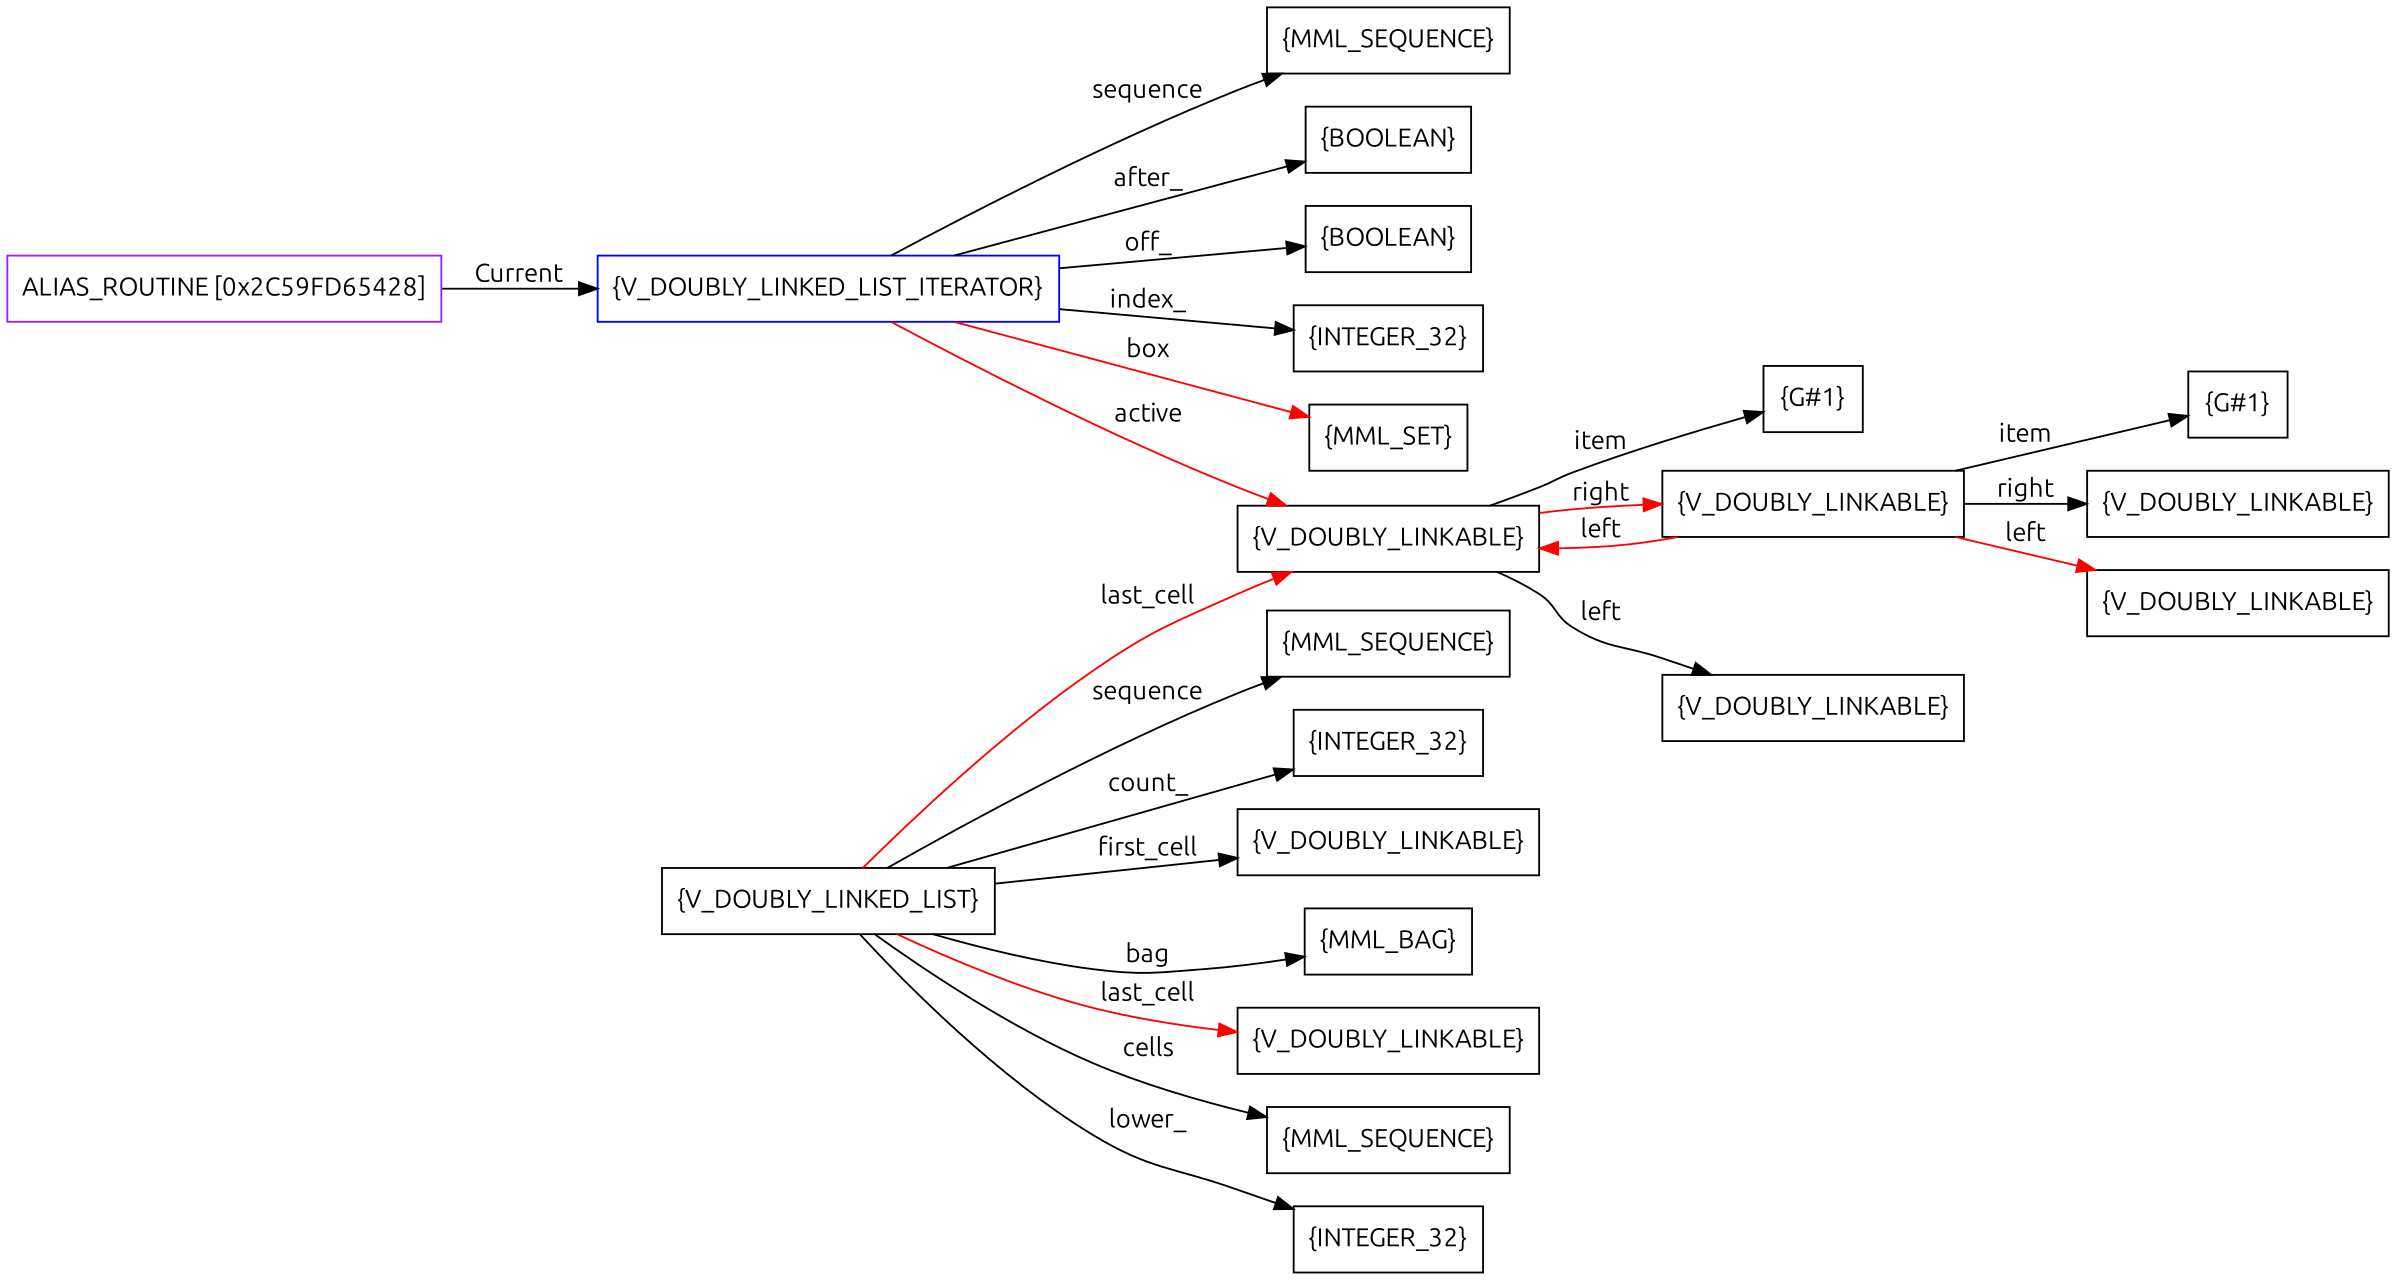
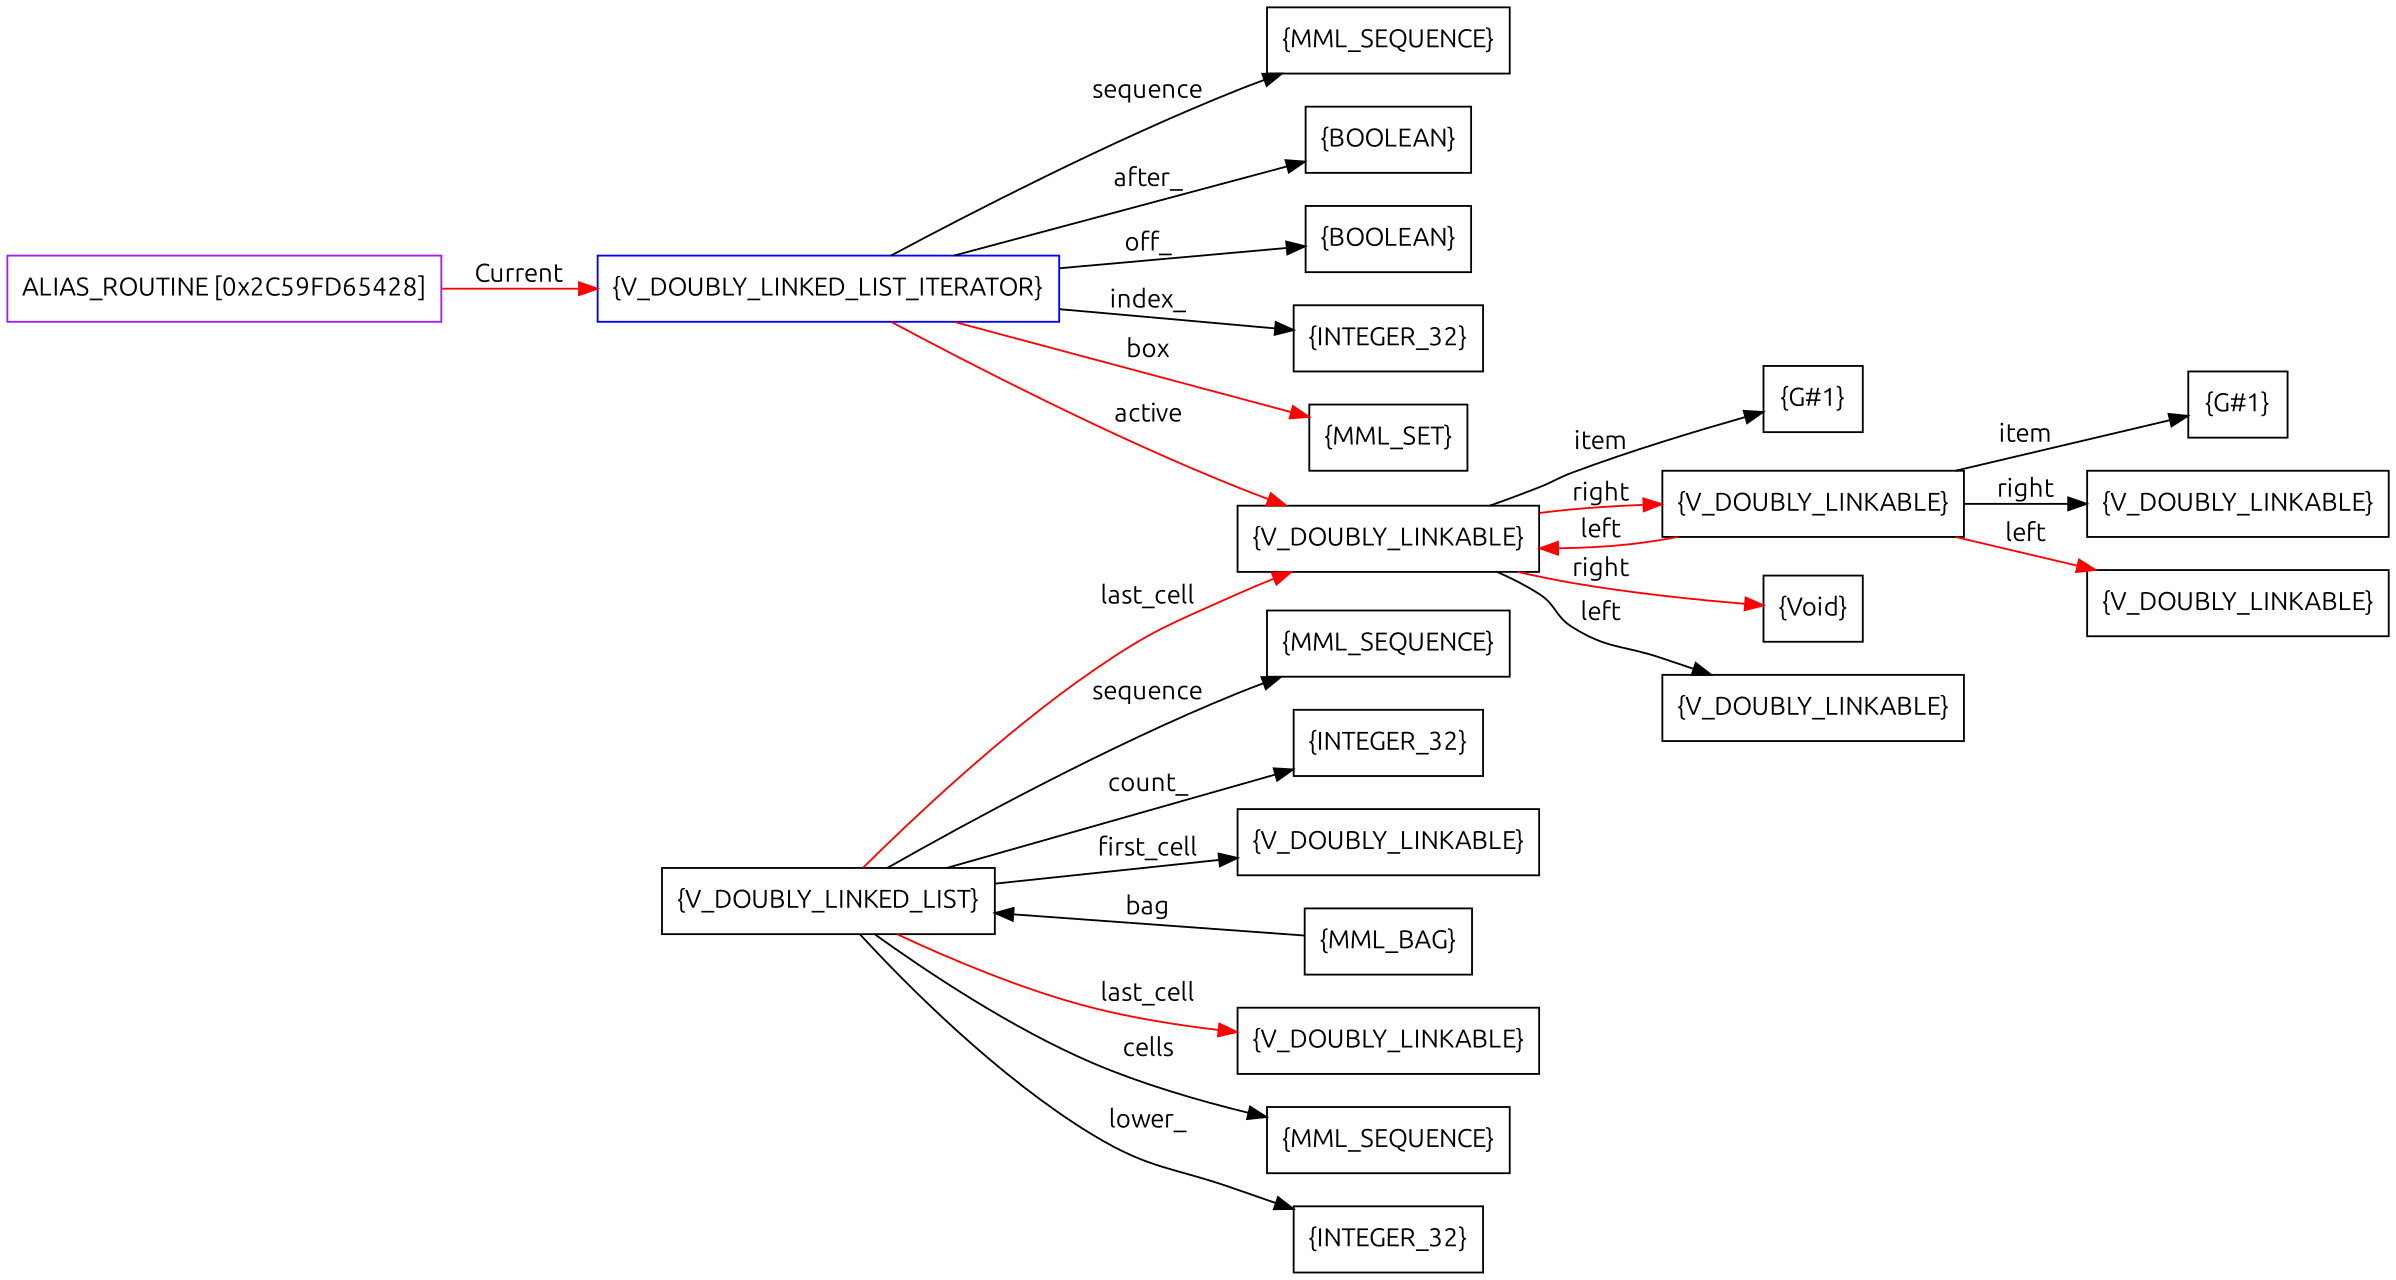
(510, 289) -> (510, 289)
none -> (1813, 609)
(1108, 971) -> (1159, 925)
